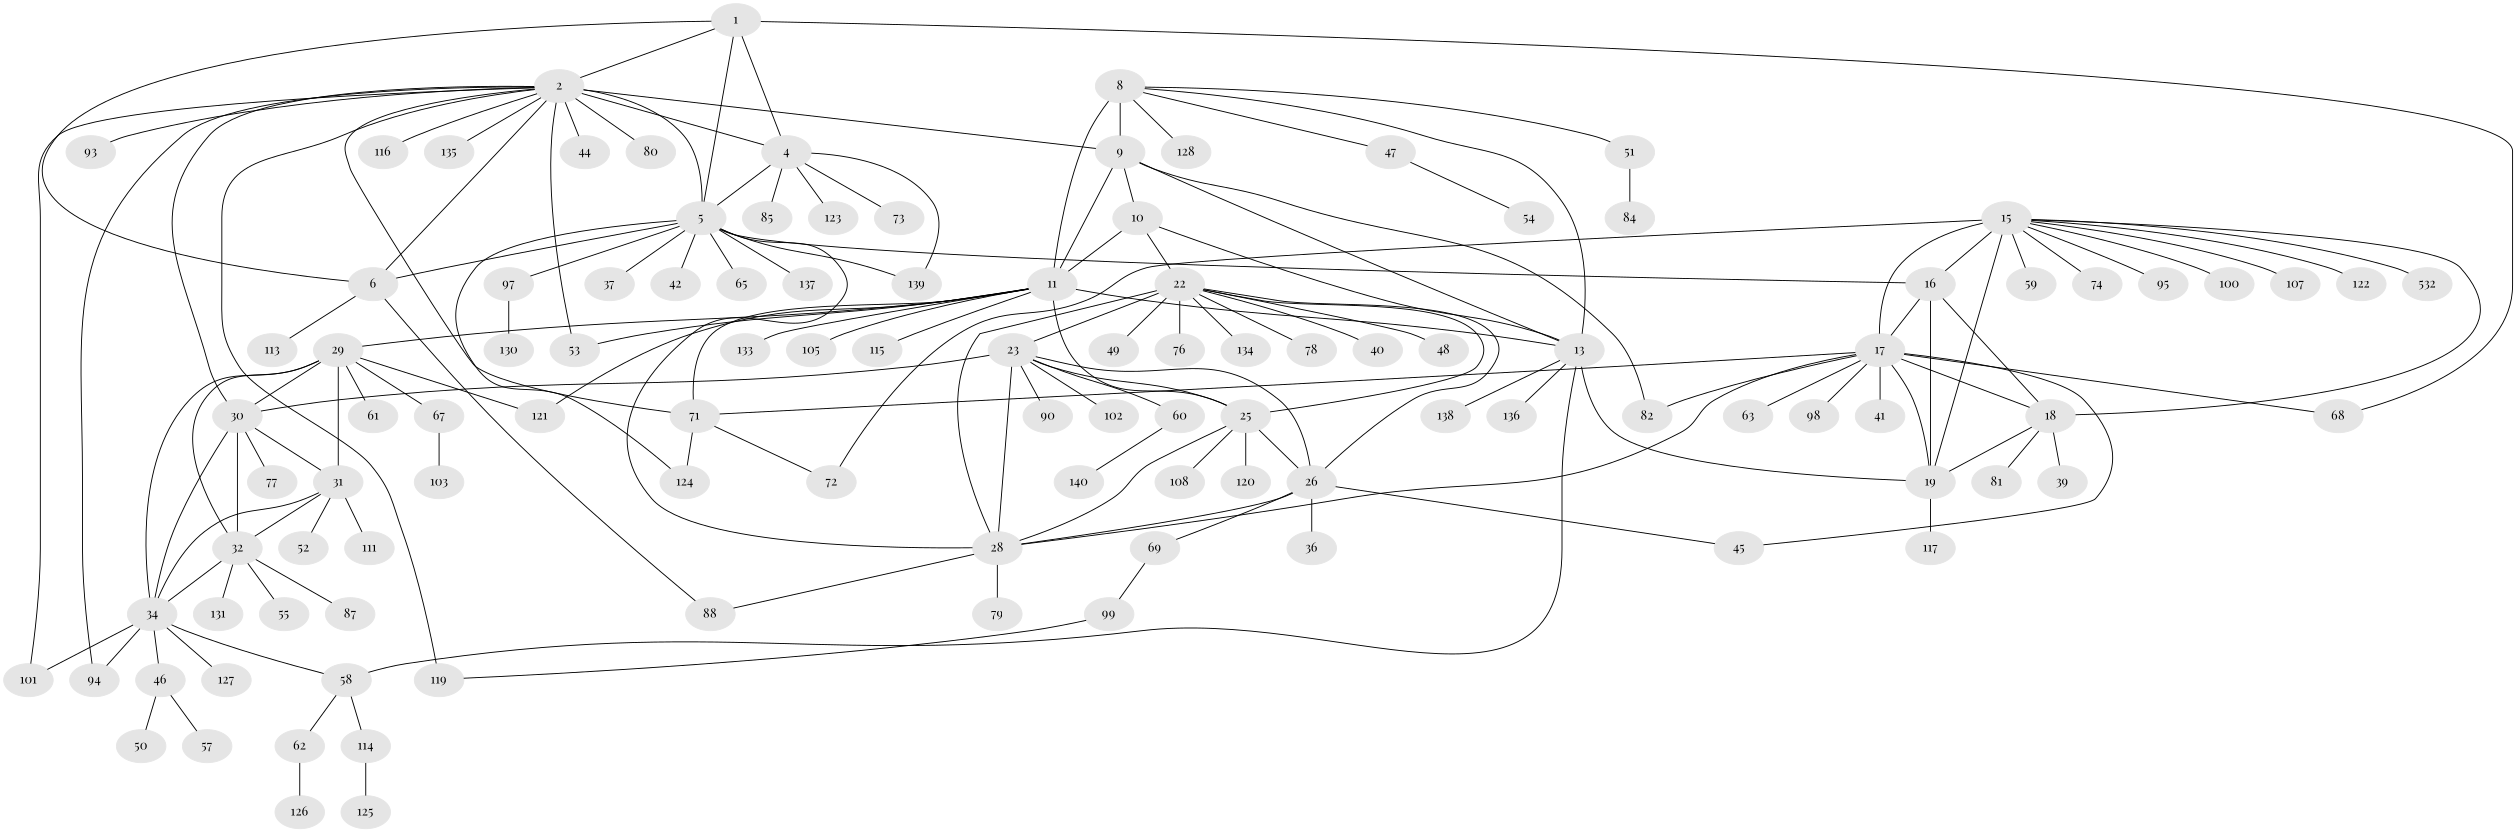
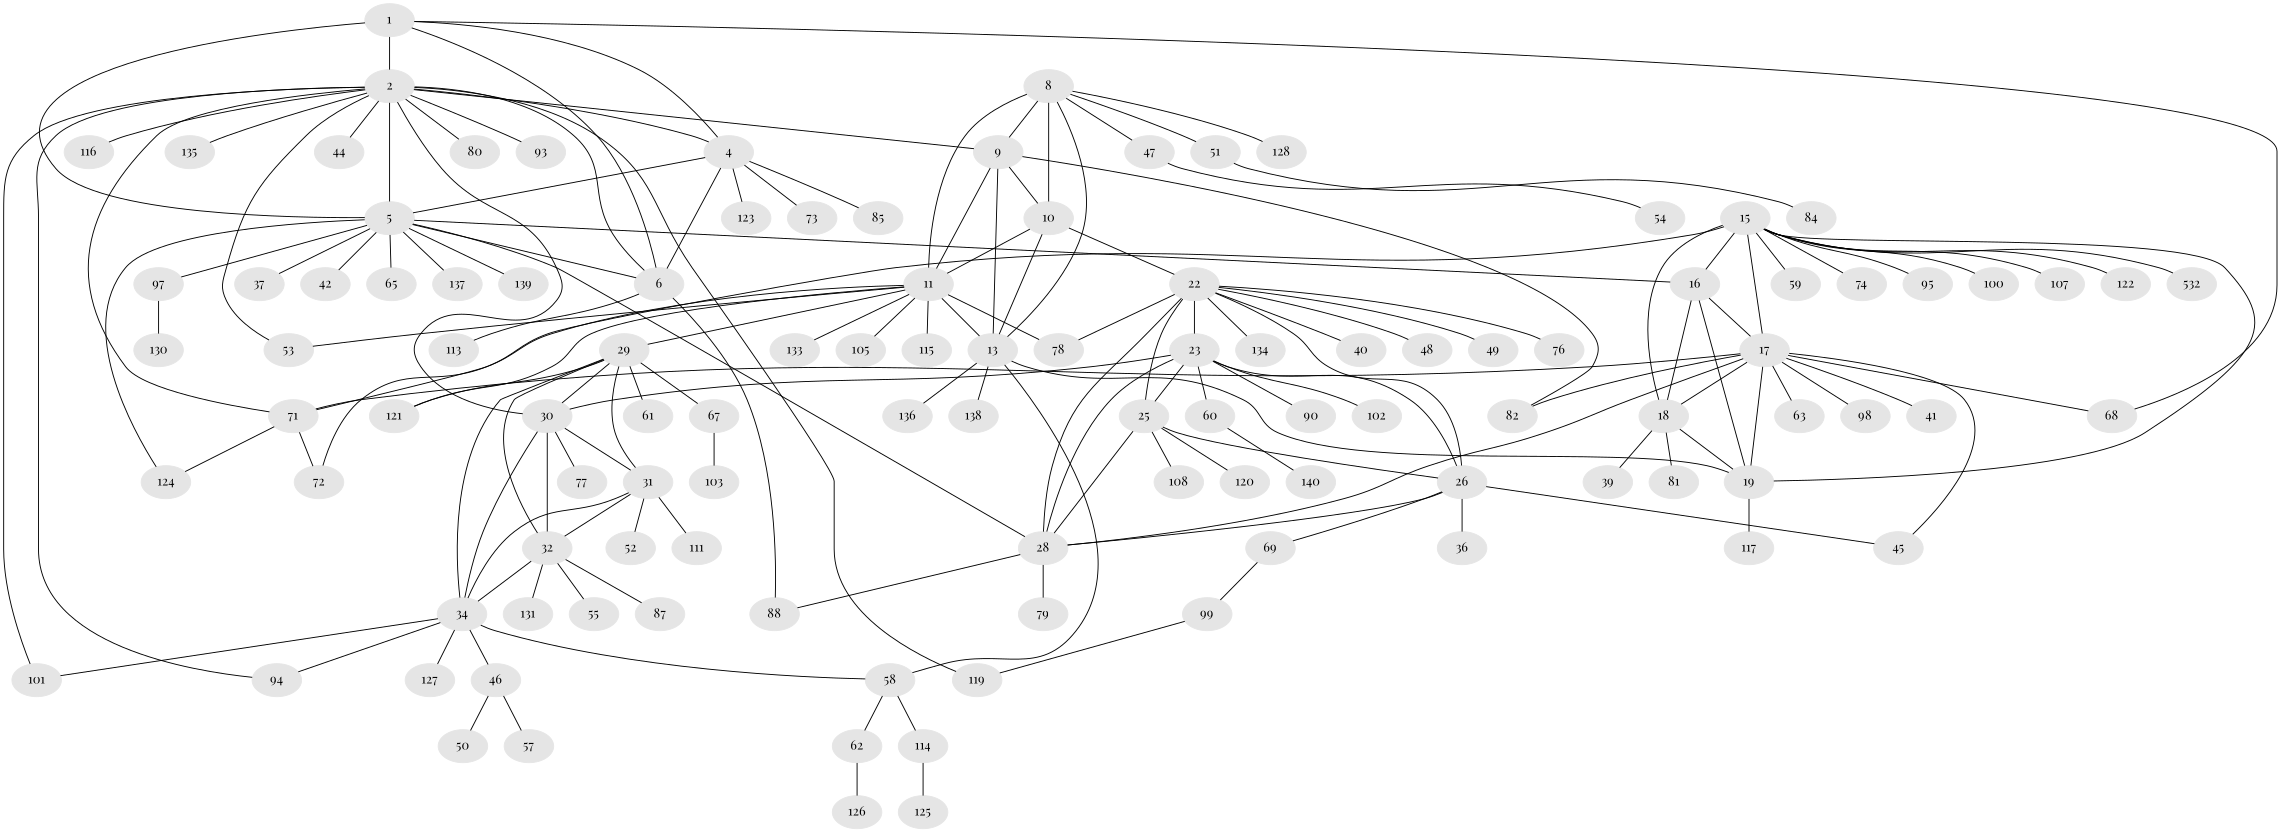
none -> (1049, 152)
(909, 180) -> (694, 218)
(1074, 359) -> (987, 314)
